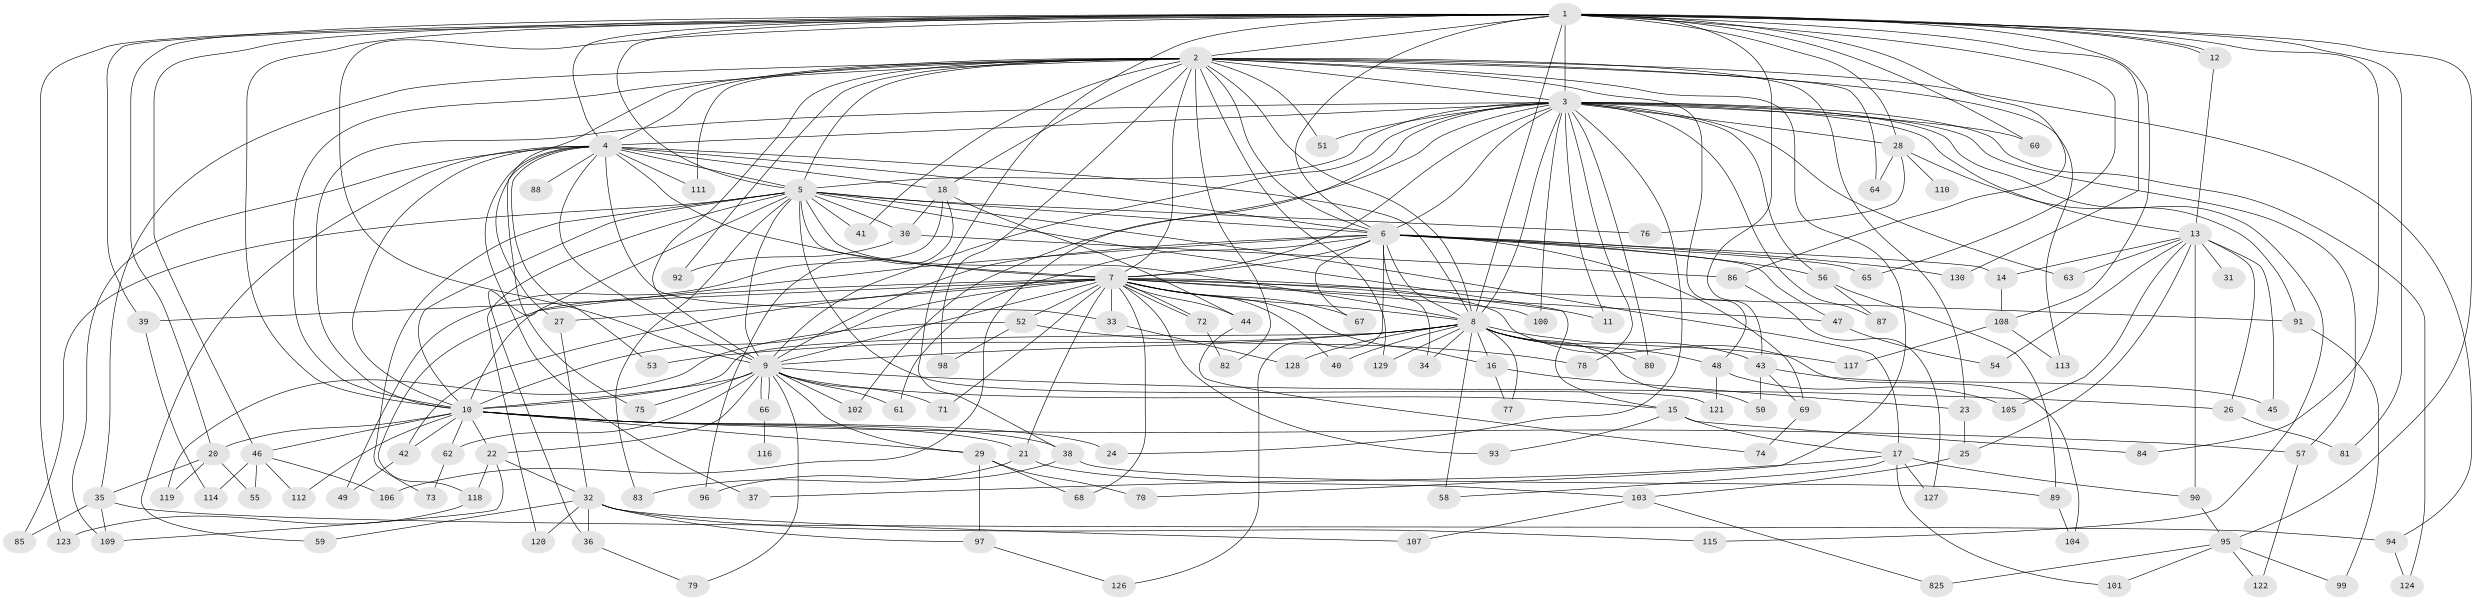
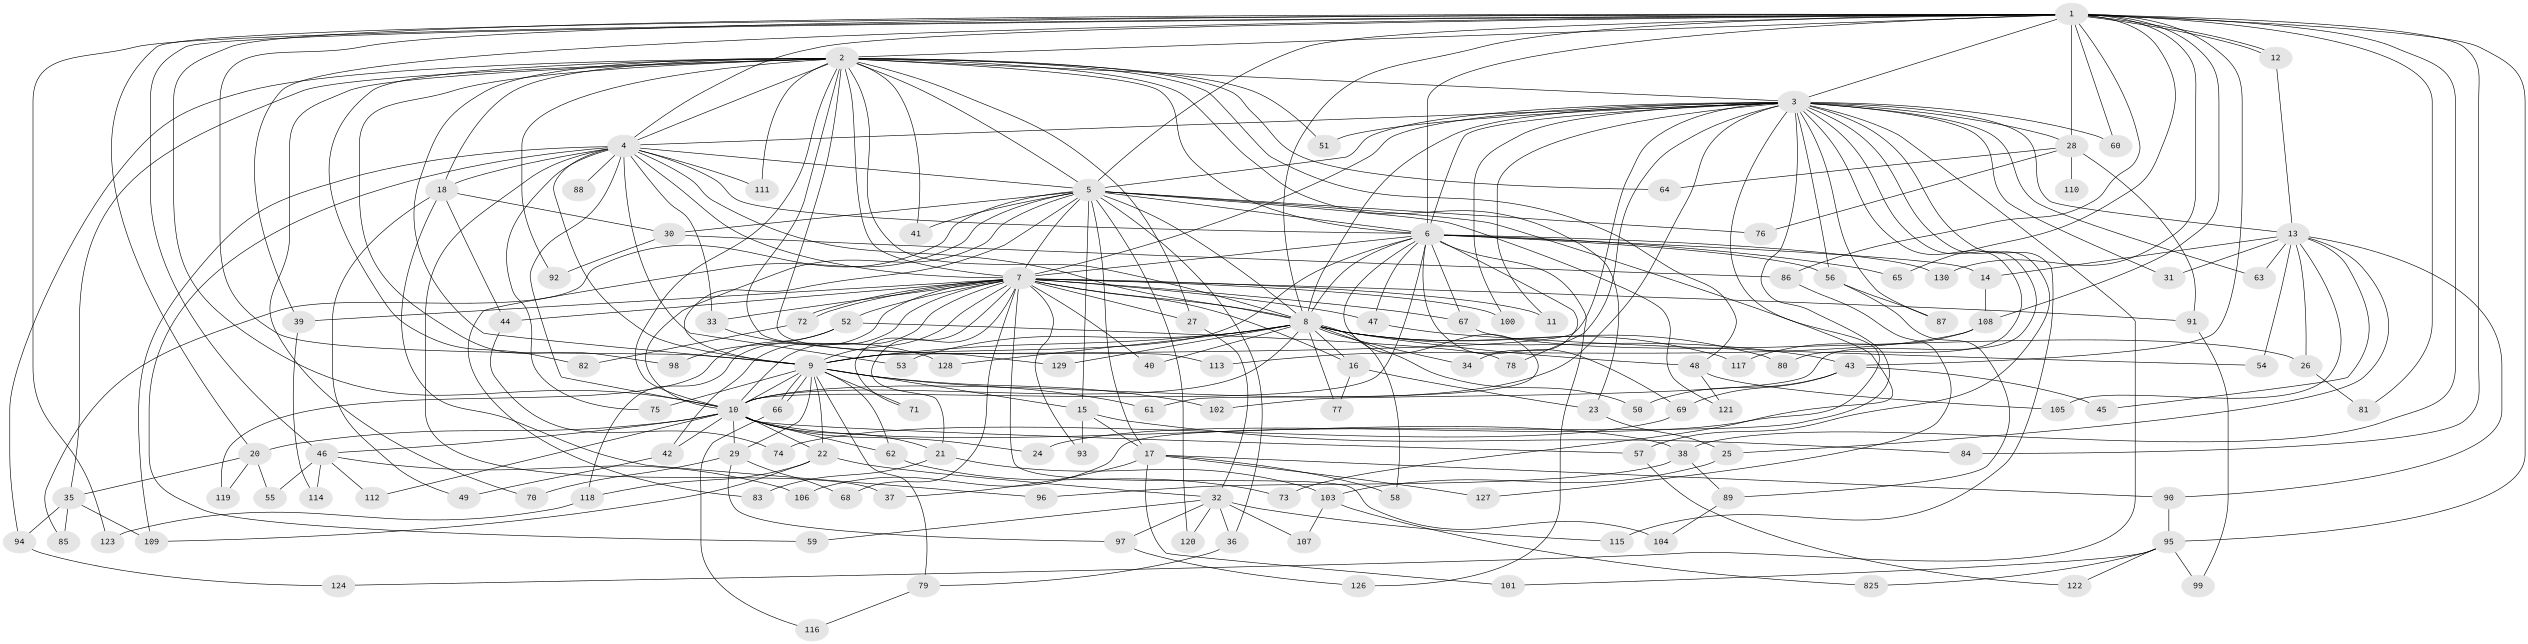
none -> (1992, 165)
(1318, 388) -> (2069, 340)
none -> (868, 608)
